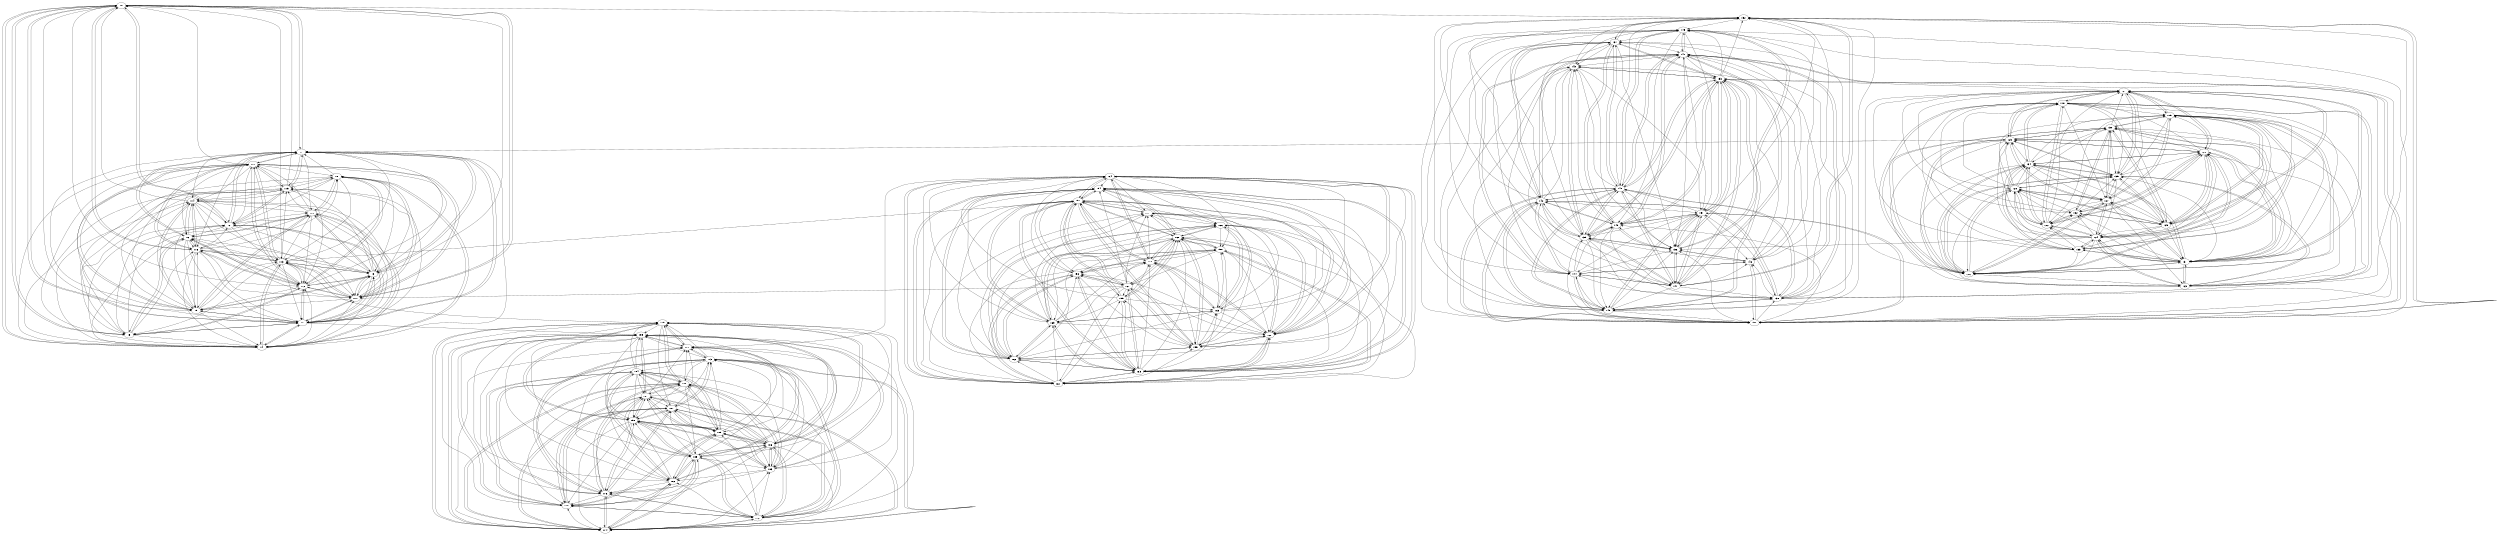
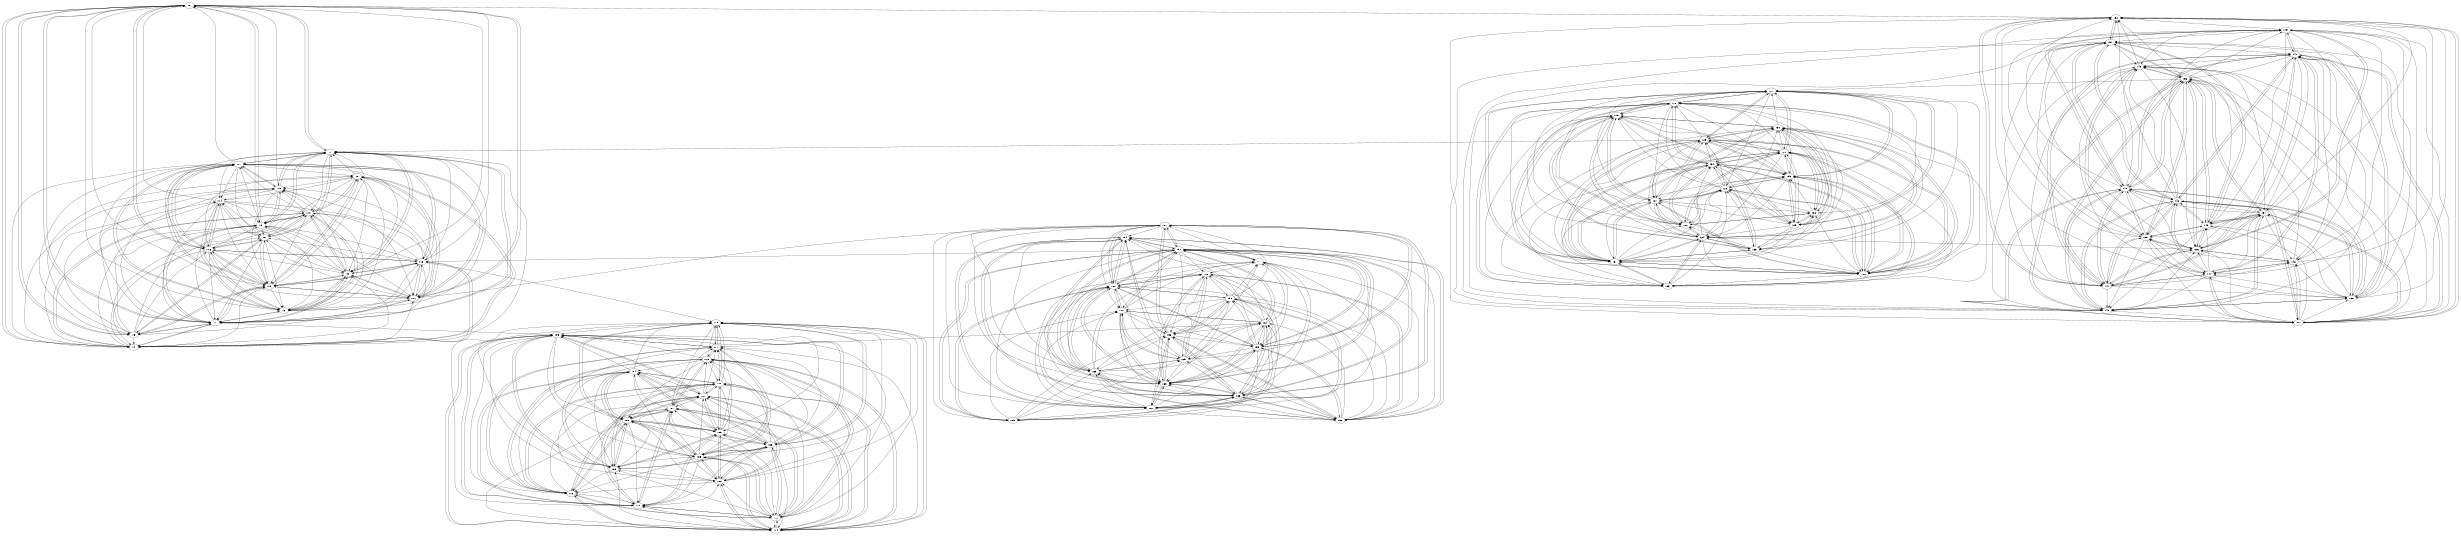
(2269, 164) -> (1613, 162)
(230, 329) -> none
(633, 420) -> (627, 420)
